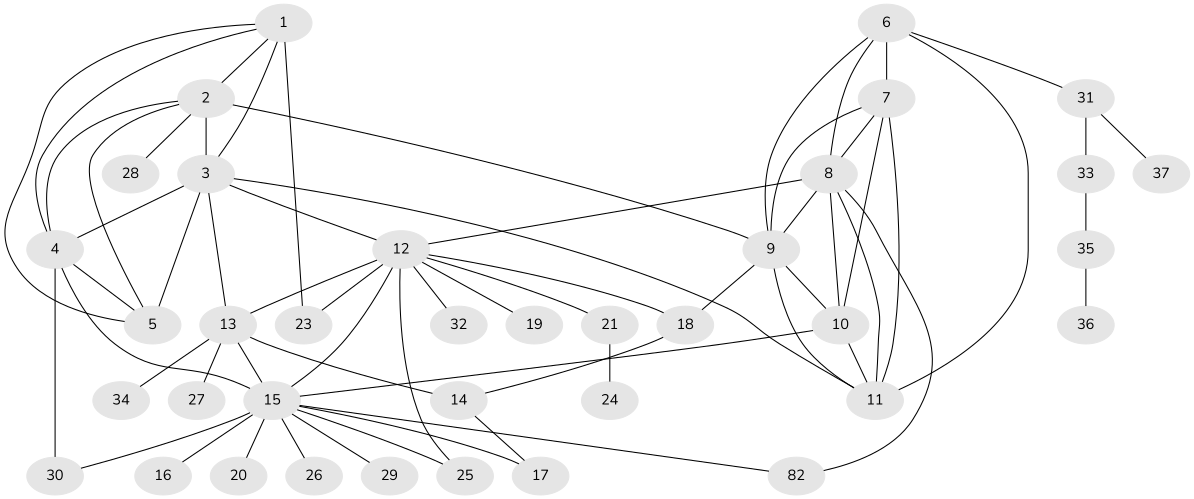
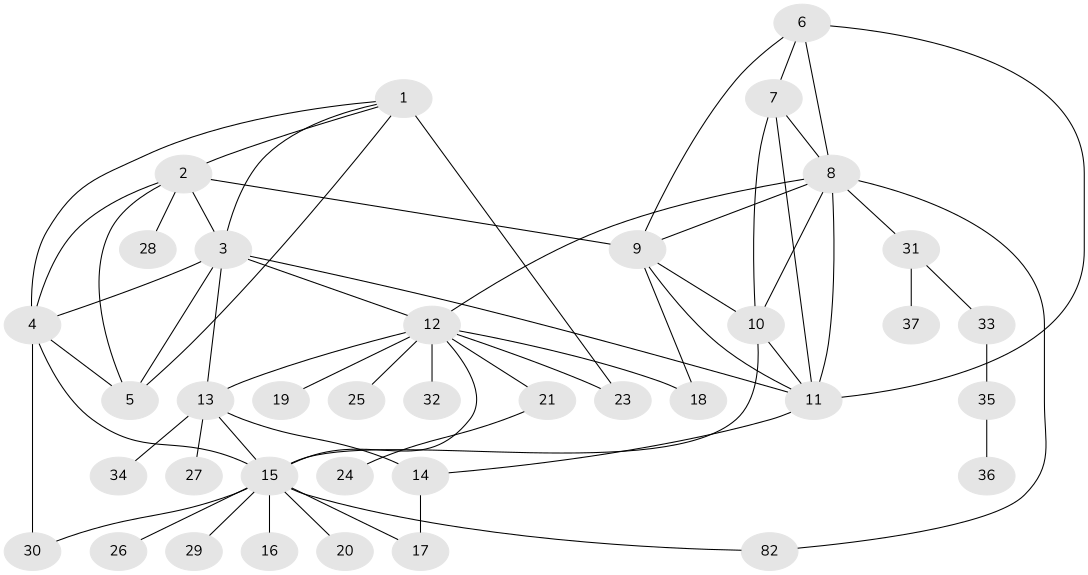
(987, 59) -> (871, 212)
(793, 153) -> none
(566, 371) -> (570, 459)
(371, 435) -> none
